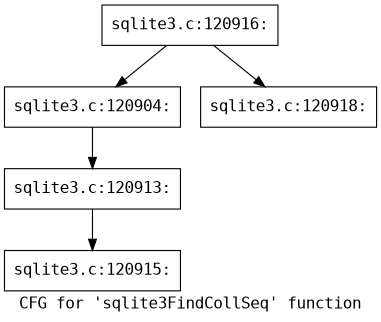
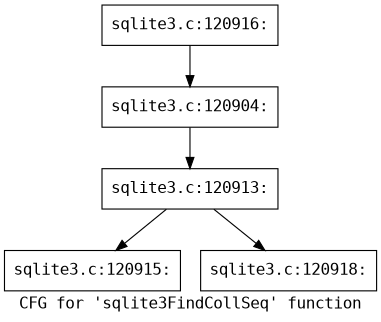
(235, 63) -> (235, 226)
